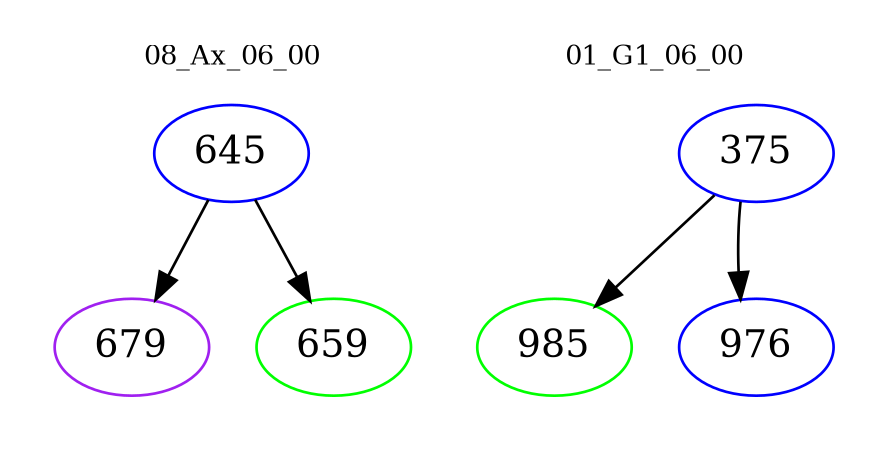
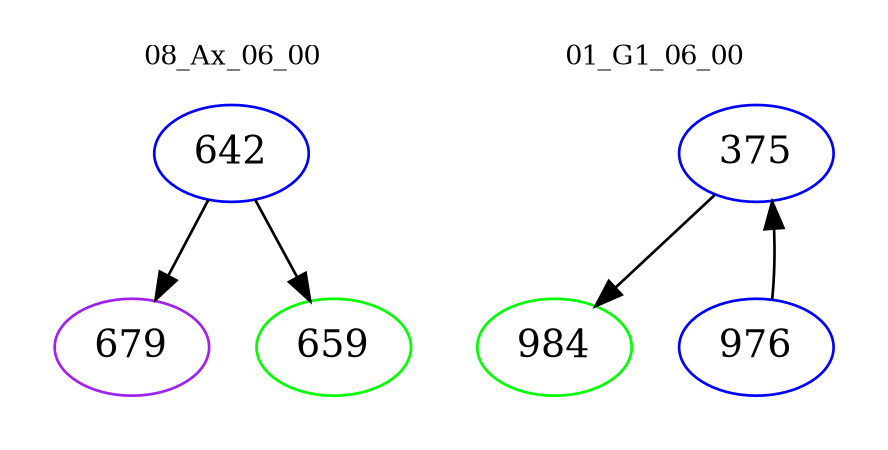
(231, 153) -> (231, 153)
(738, 237) -> (774, 264)
(554, 347) -> (554, 347)
